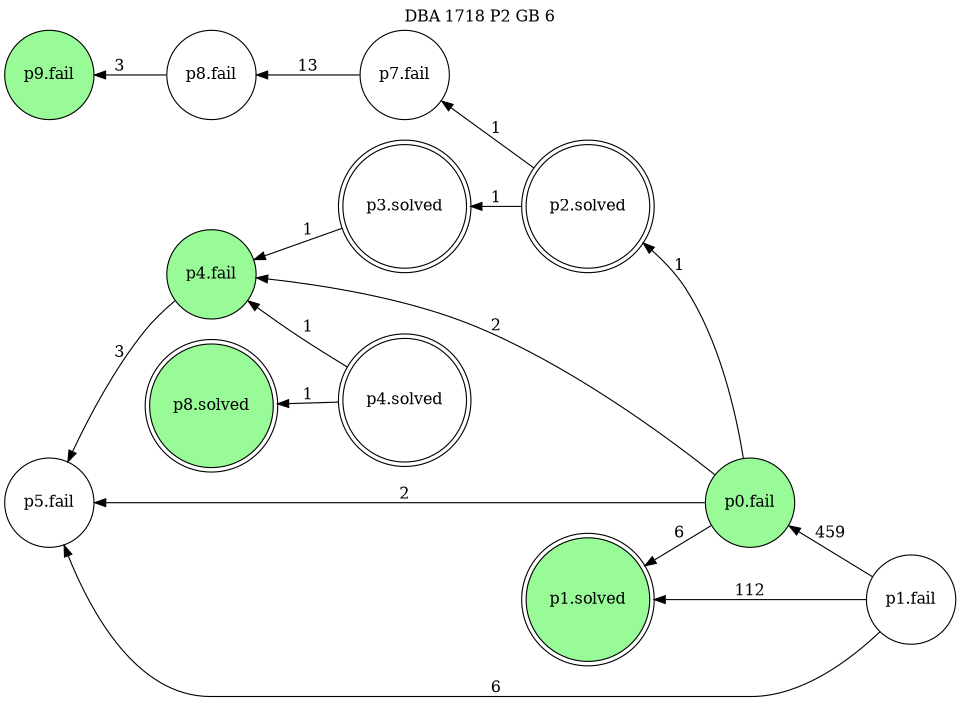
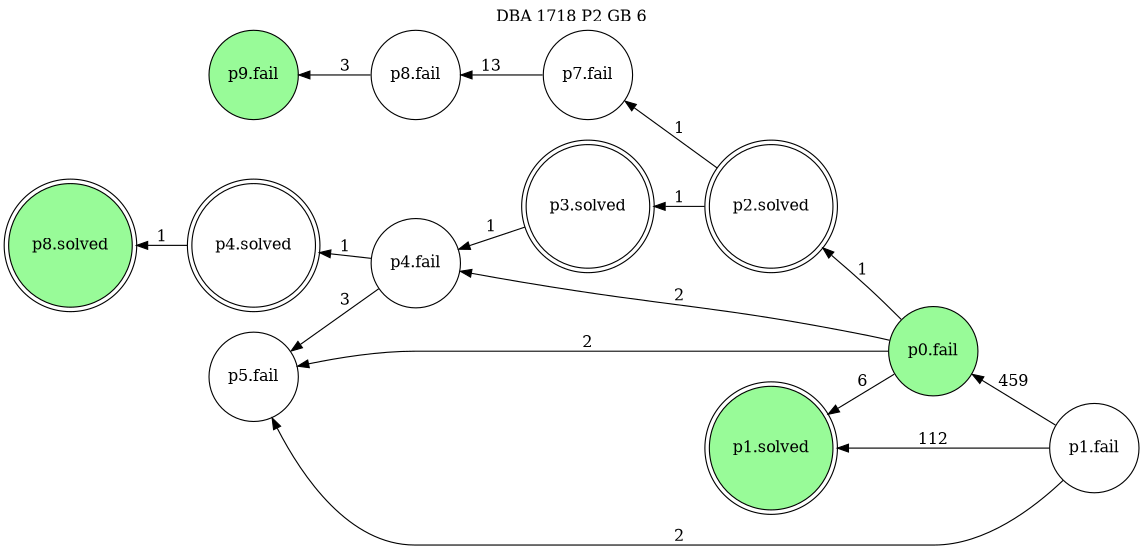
(211, 274) -> (416, 263)
(302, 338) -> (351, 256)
(496, 688) -> (680, 537)
